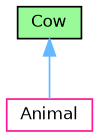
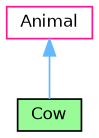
(50, 77) -> (50, 77)
